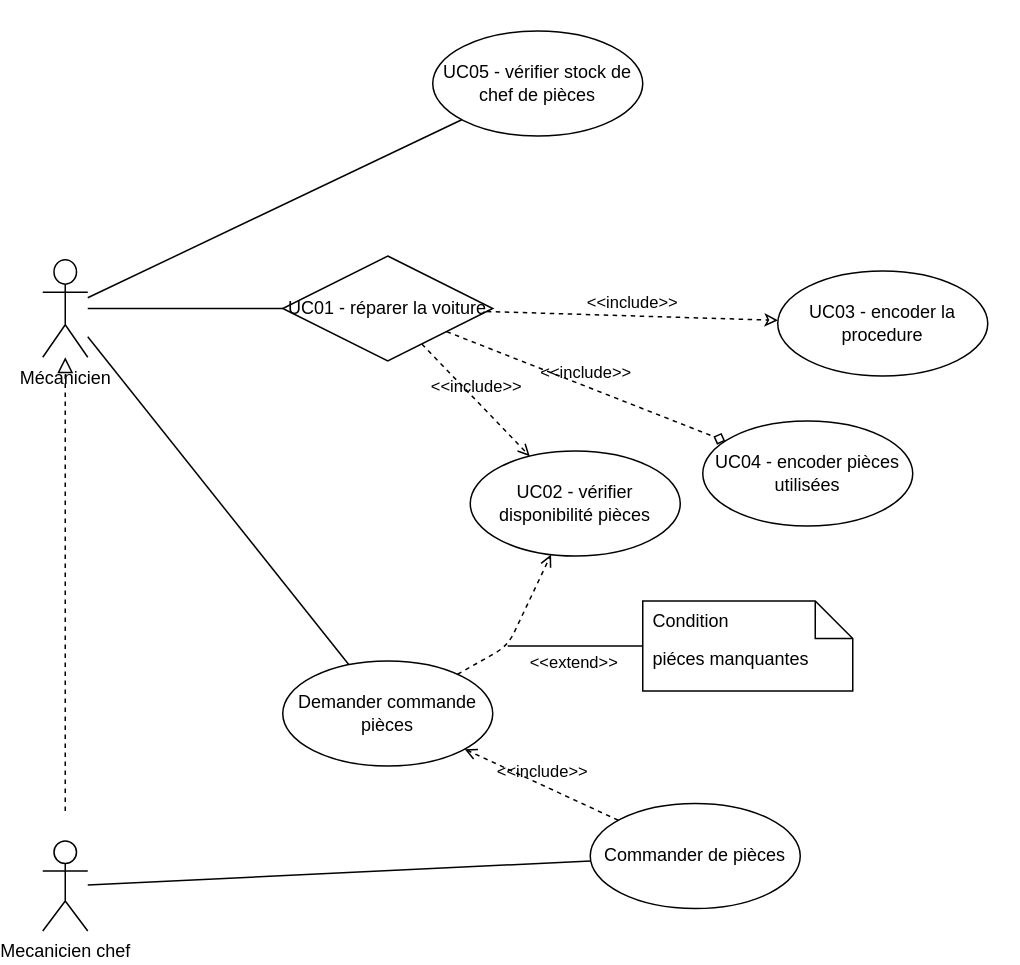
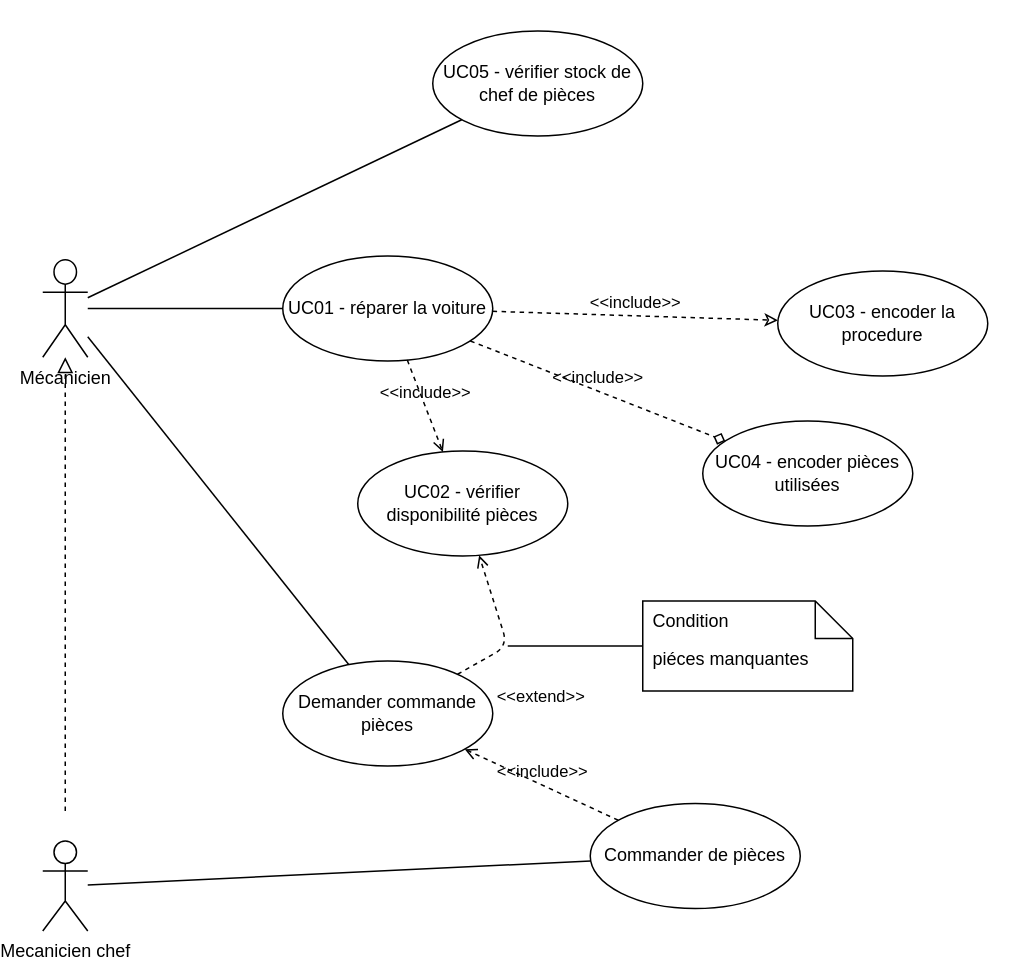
(388, 308) -> (388, 308)
(575, 503) -> (463, 503)
